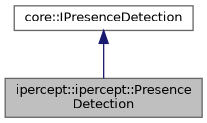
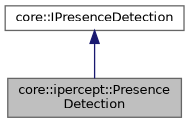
(104, 98) -> (95, 98)
